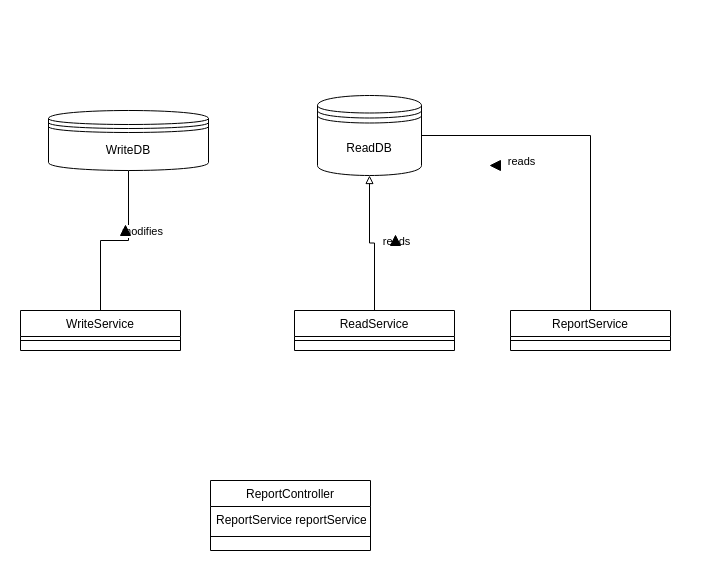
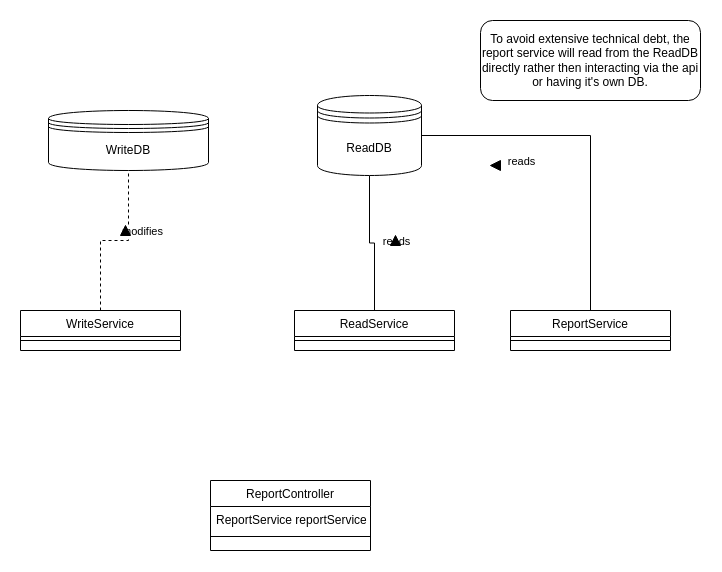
none -> (591, 61)
(370, 185) -> (370, 181)
(101, 259) -> (101, 259)
